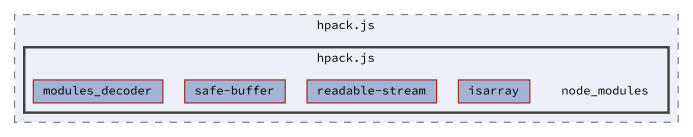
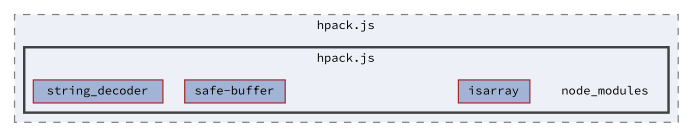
(98, 91) -> (98, 91)
(372, 91) -> none
